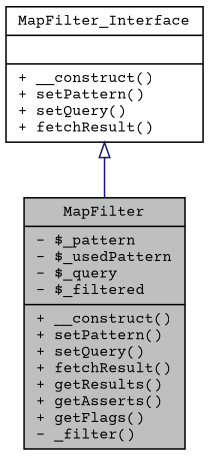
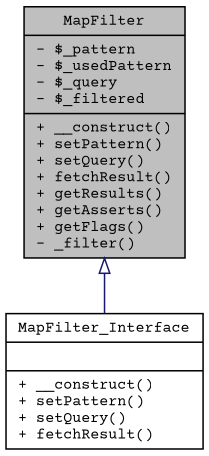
(105, 178) -> (105, 293)
